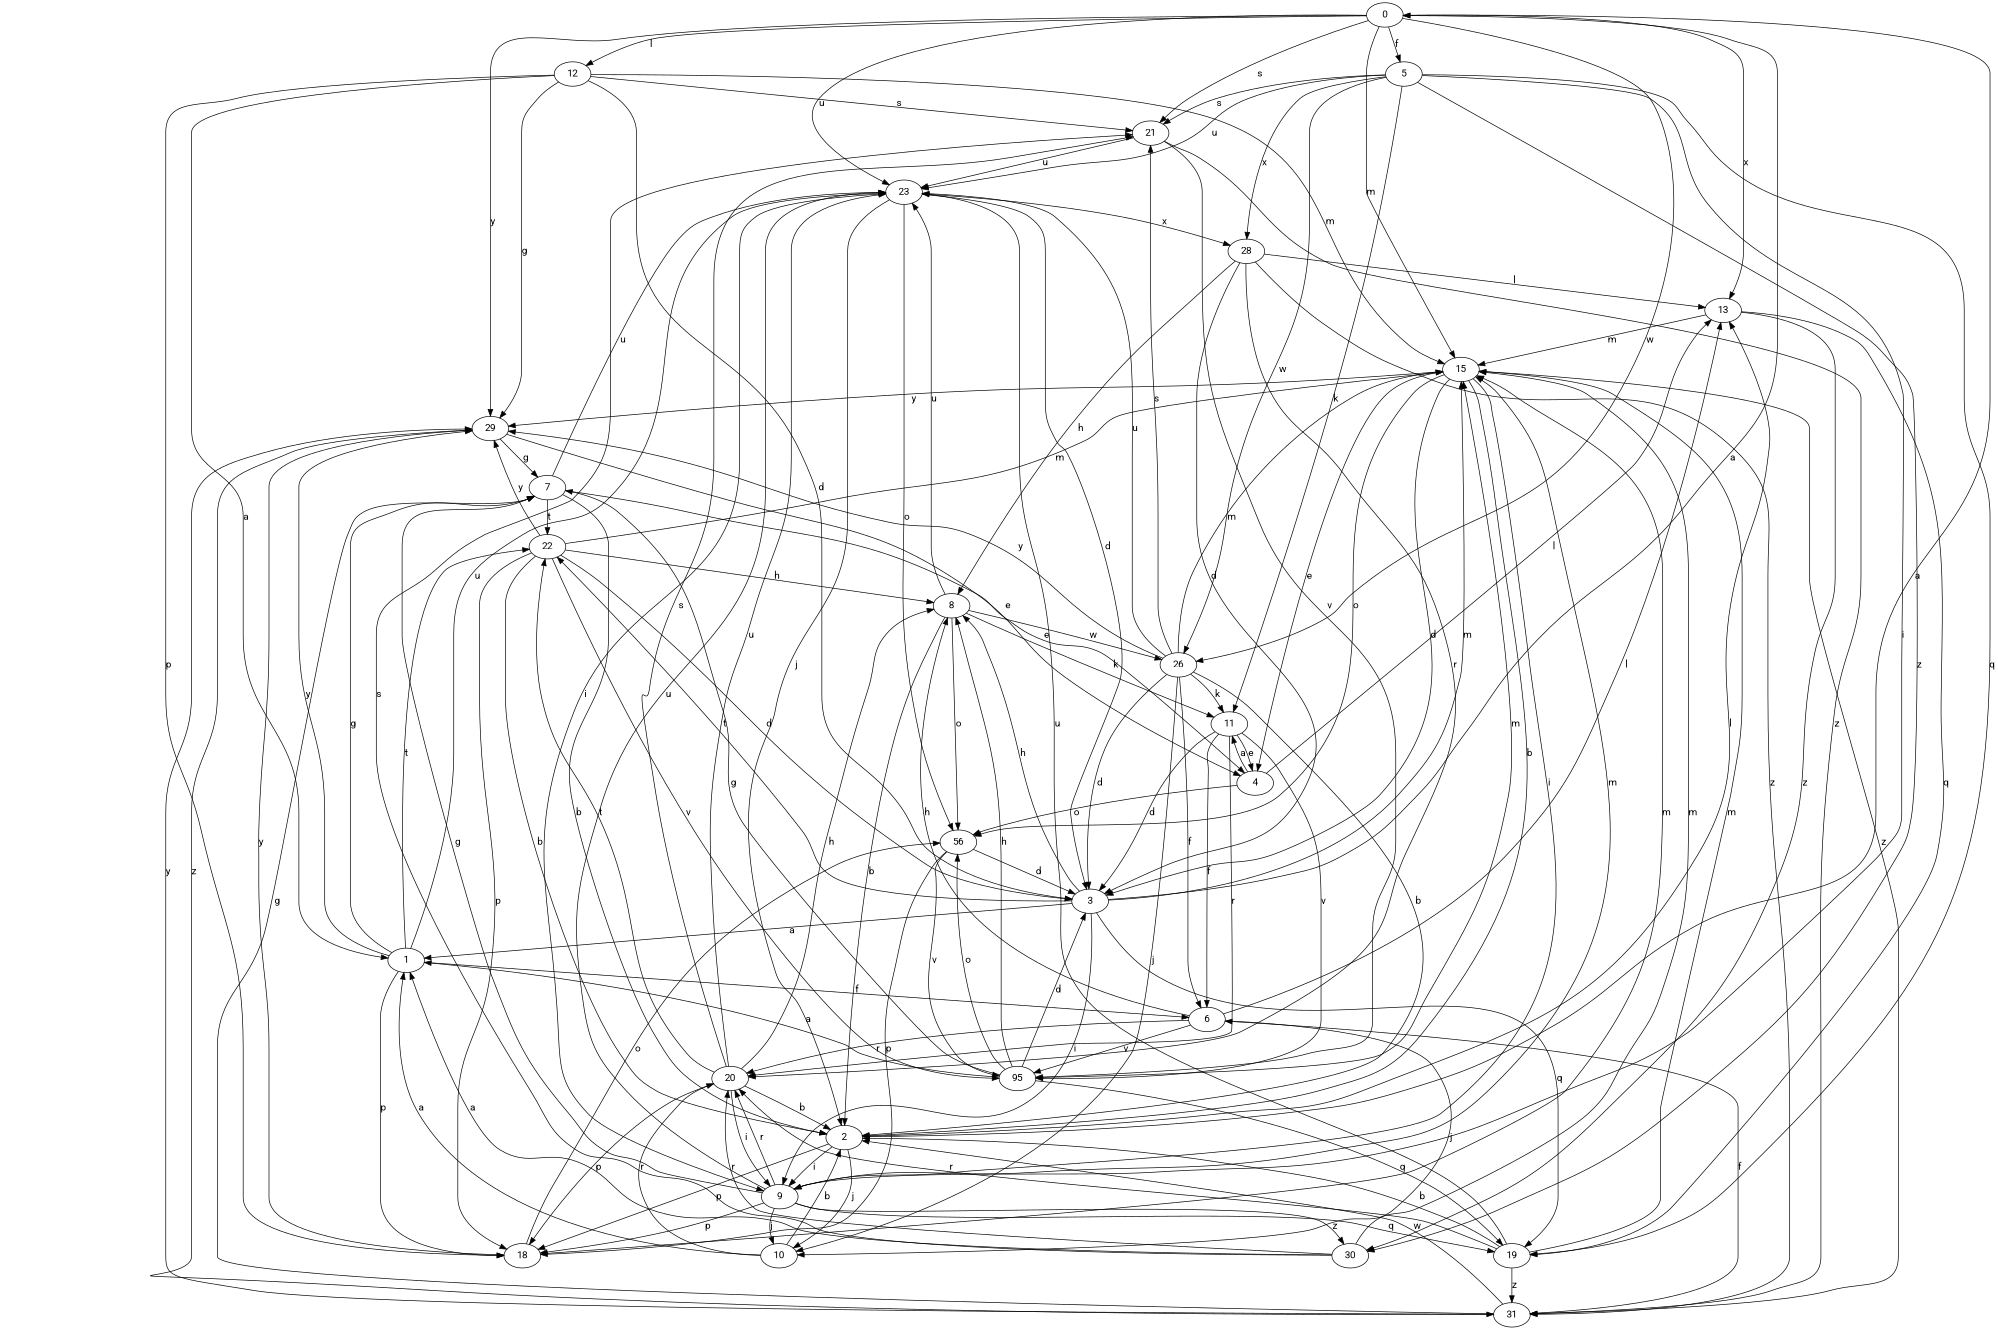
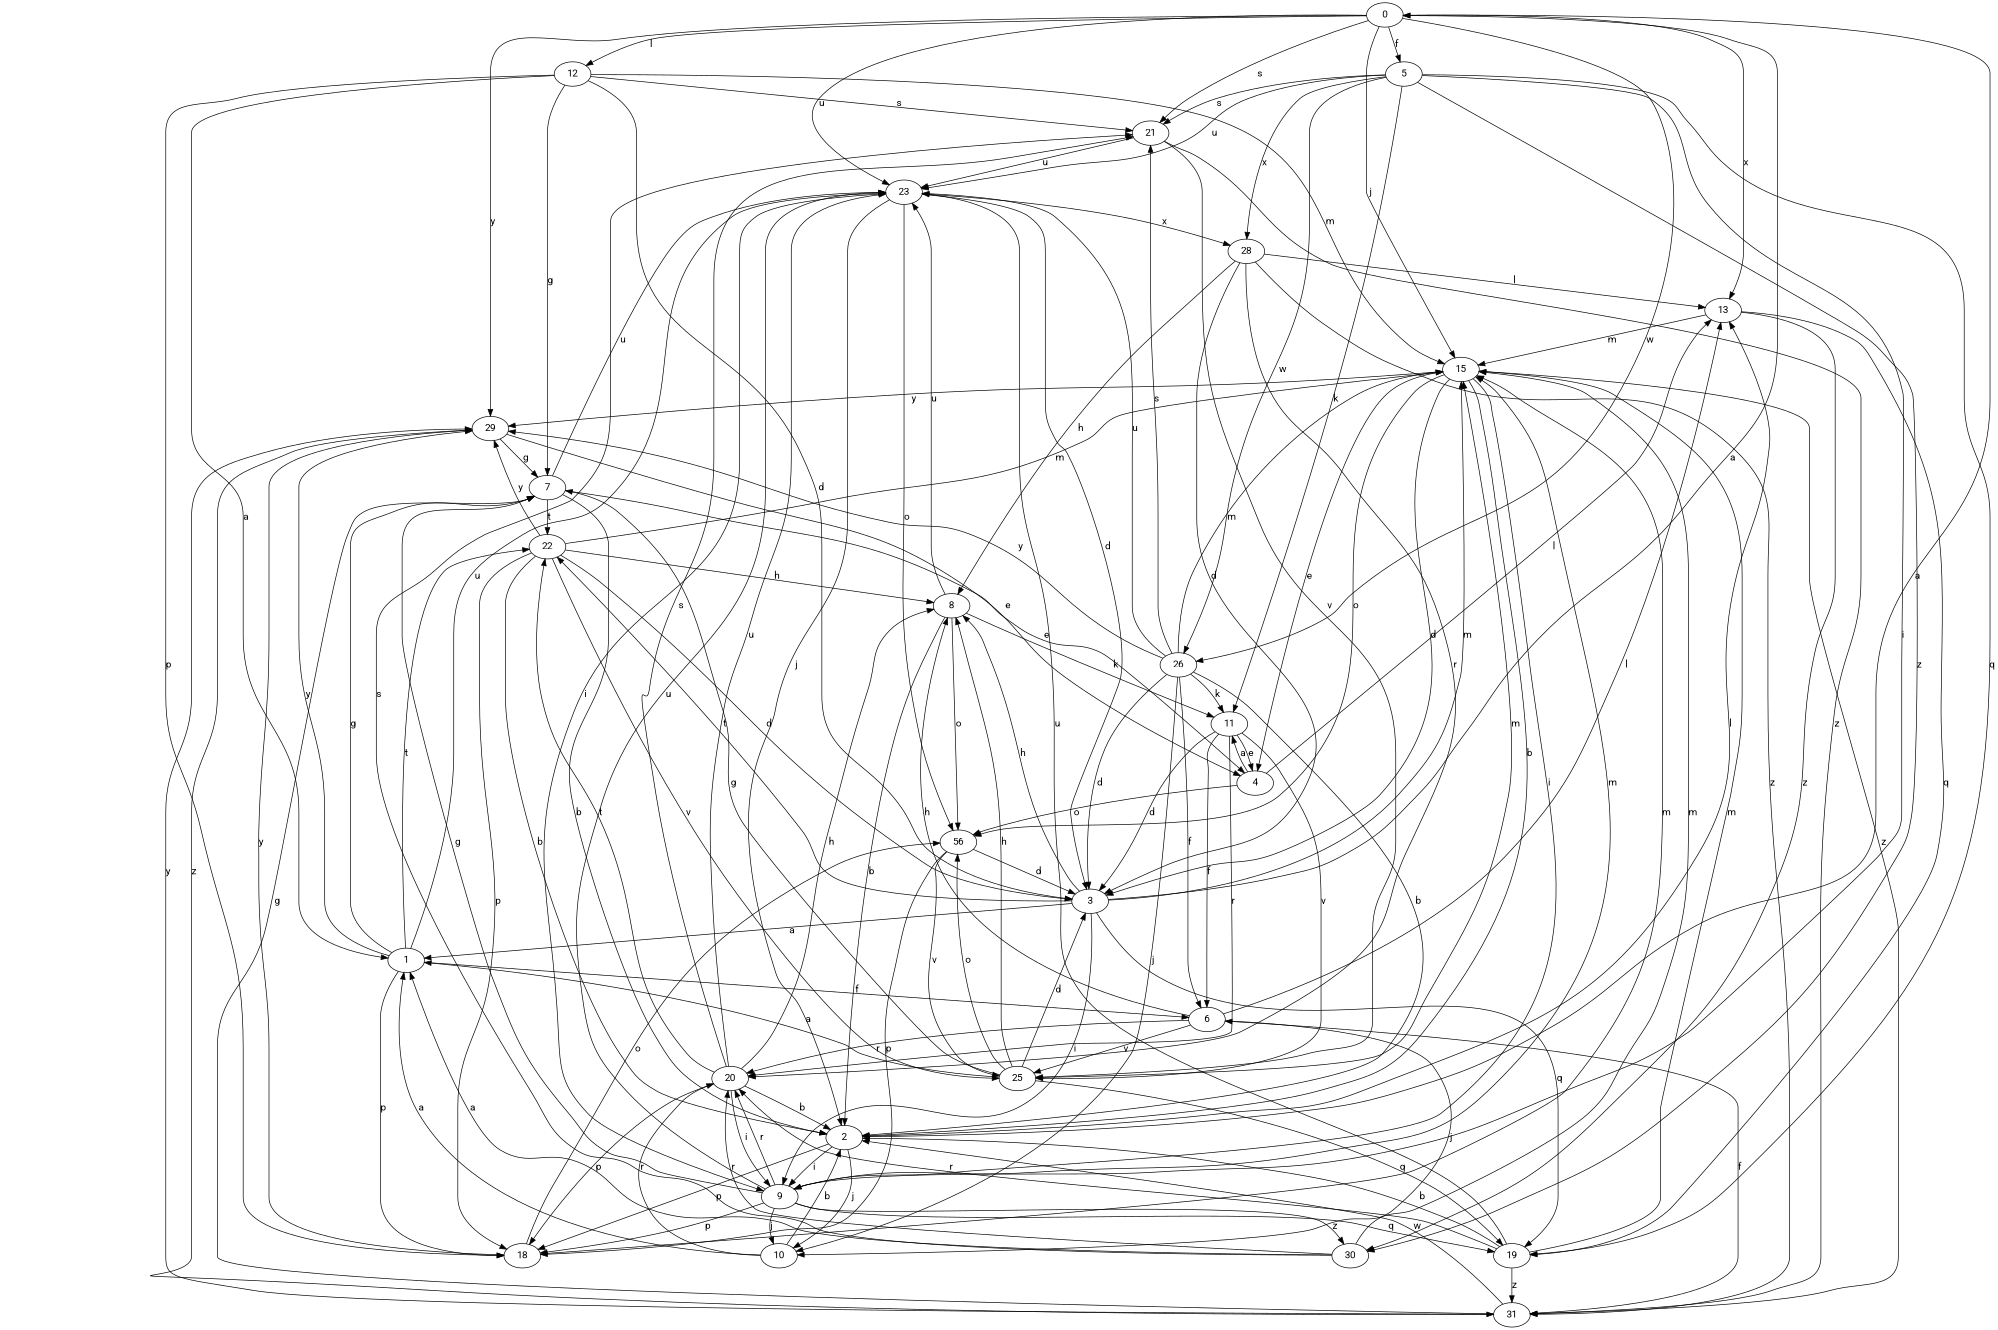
(1371, 192) -> (1371, 192)
(522, 242) -> (547, 275)
(1062, 633) -> none
(1017, 1079) -> (1017, 1079)
